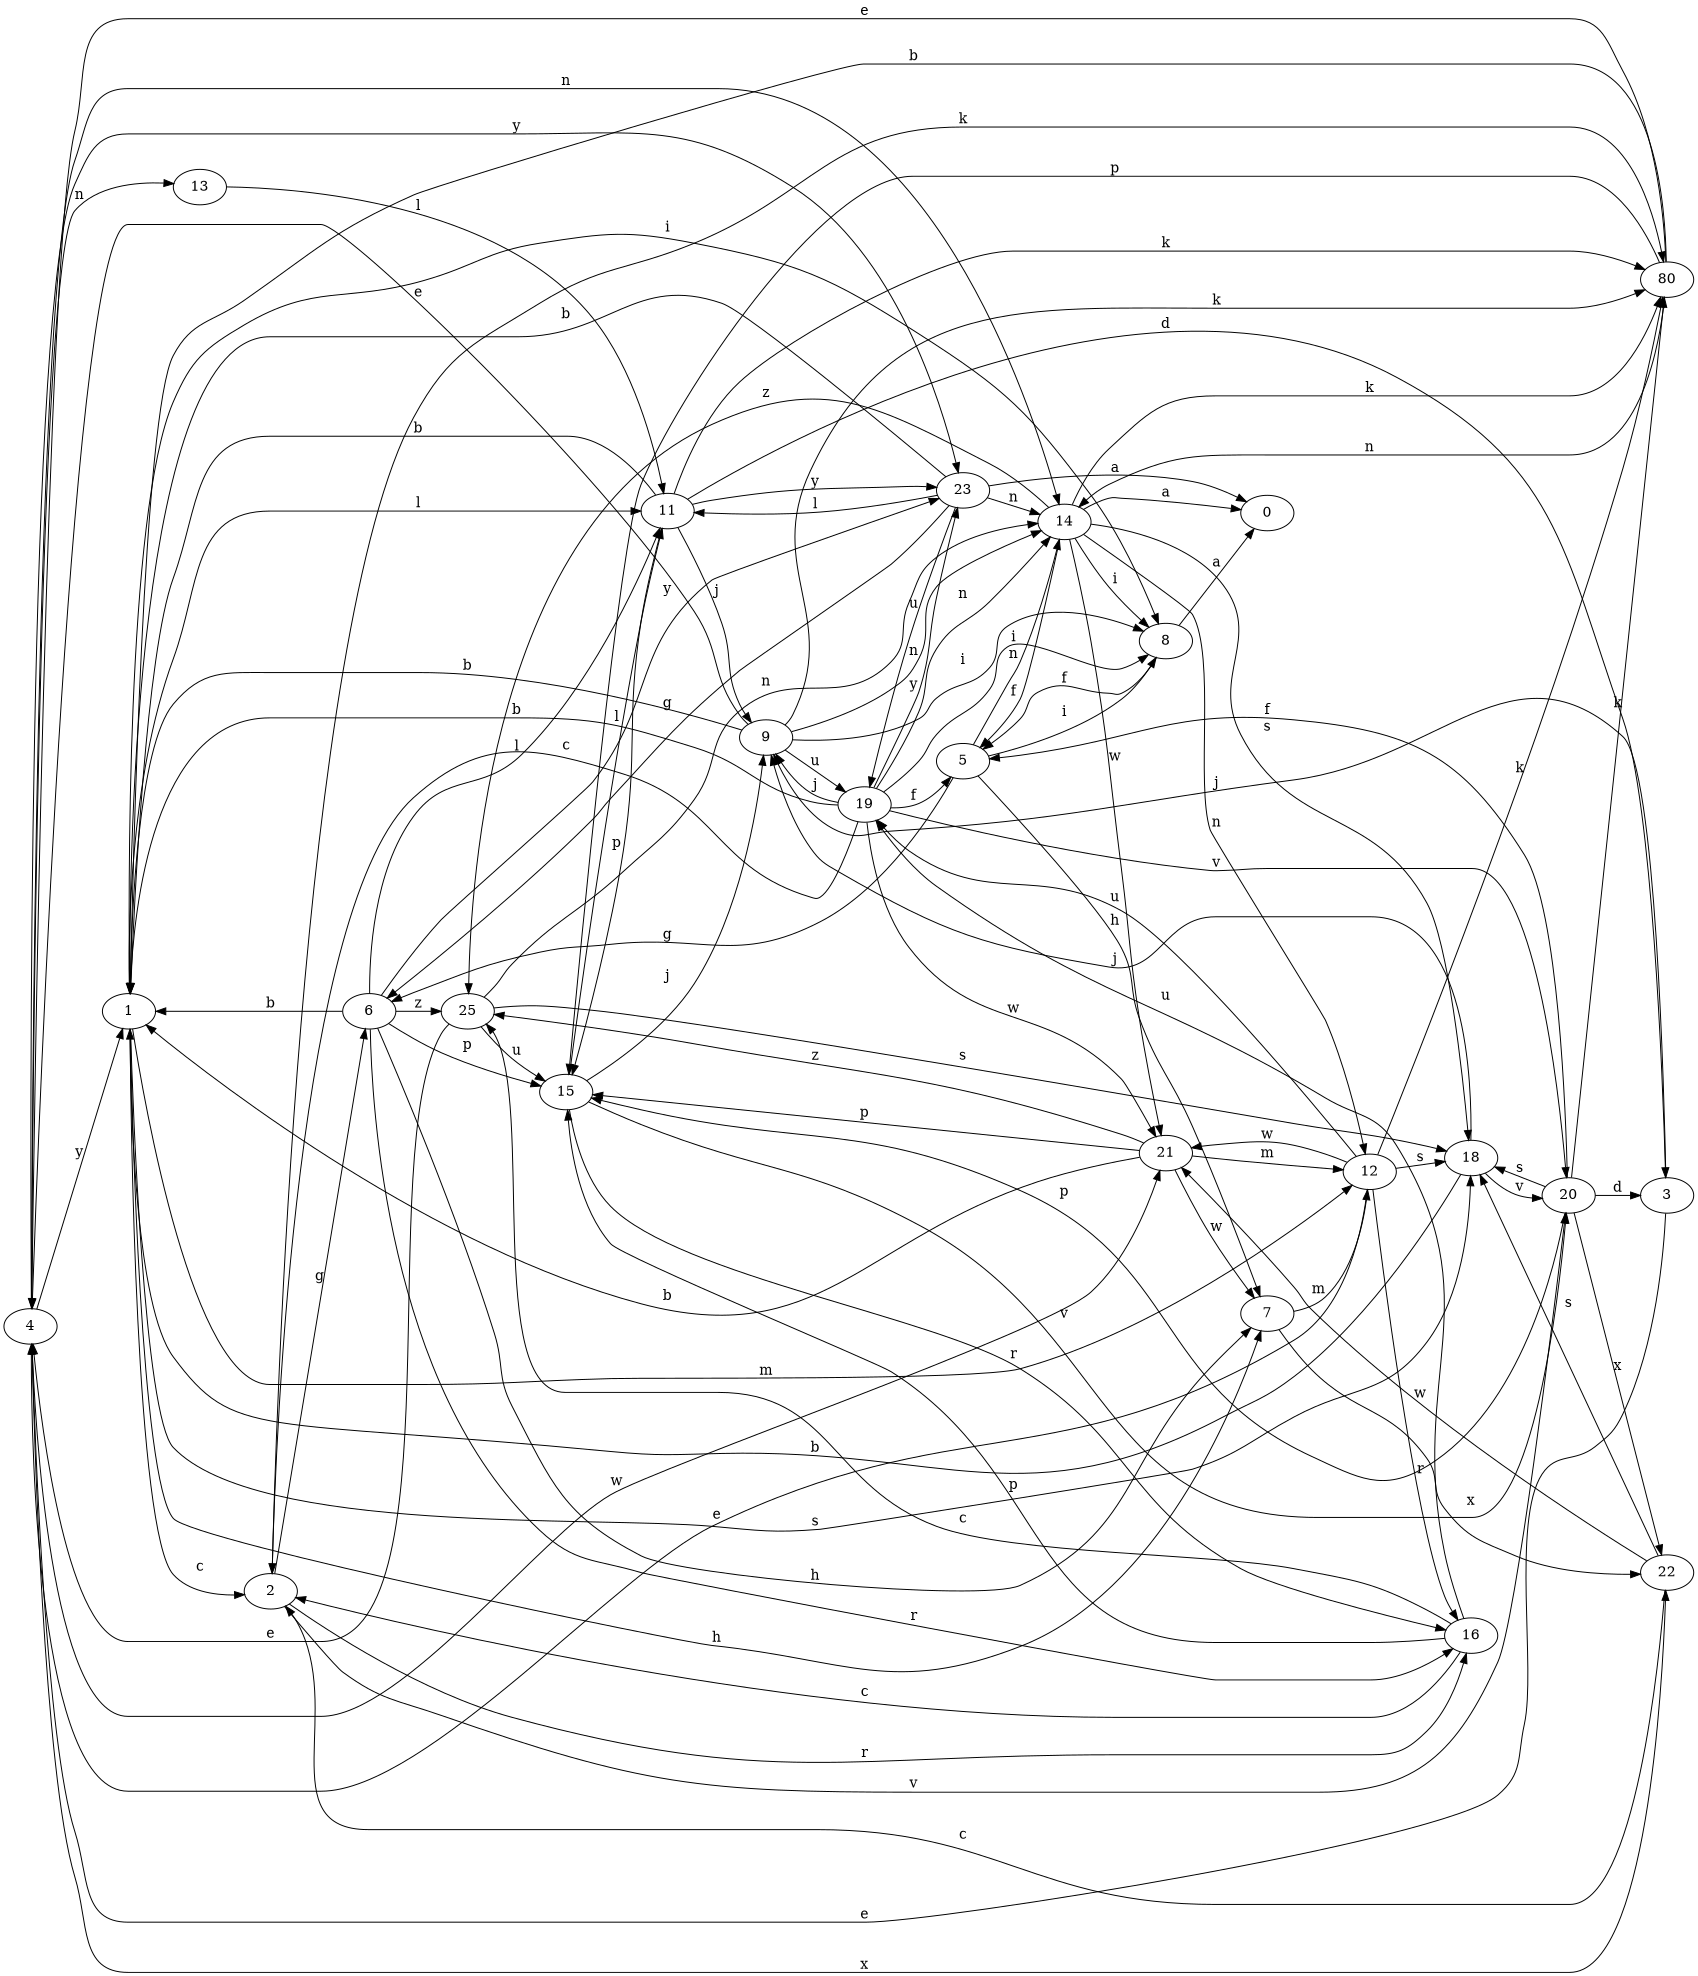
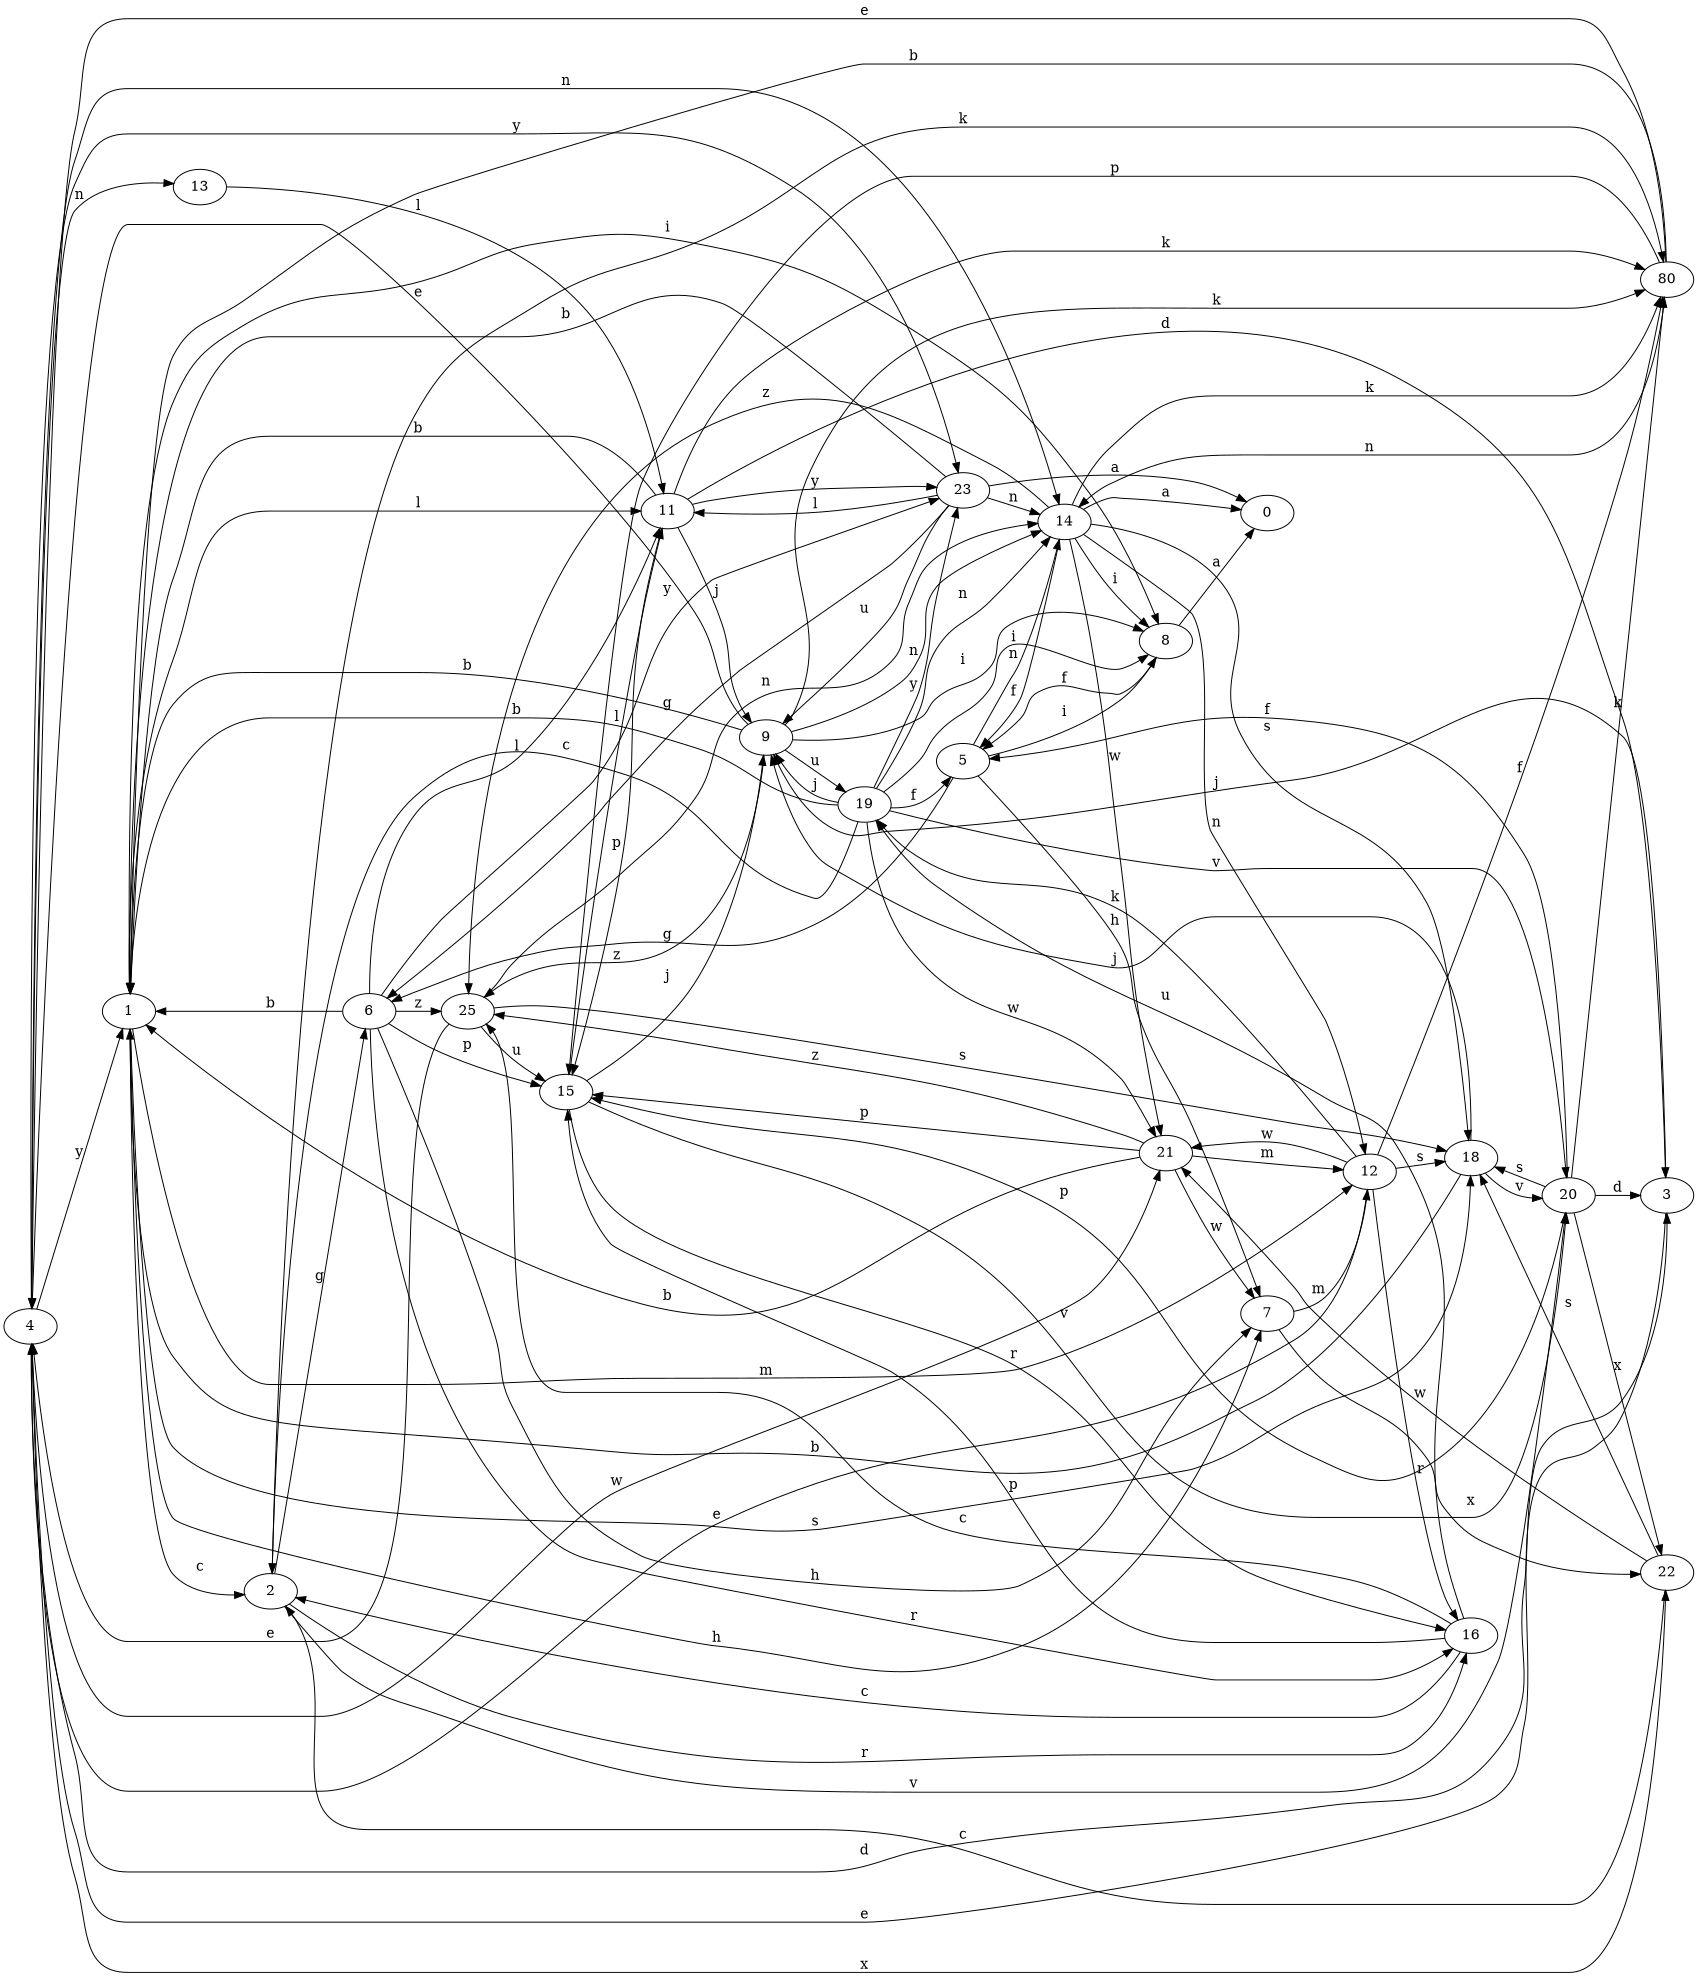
(909, 641) -> (886, 623)
(1520, 769) -> (1520, 769)
(1115, 898) -> (1115, 898)
none -> (693, 932)
none -> (841, 1870)
